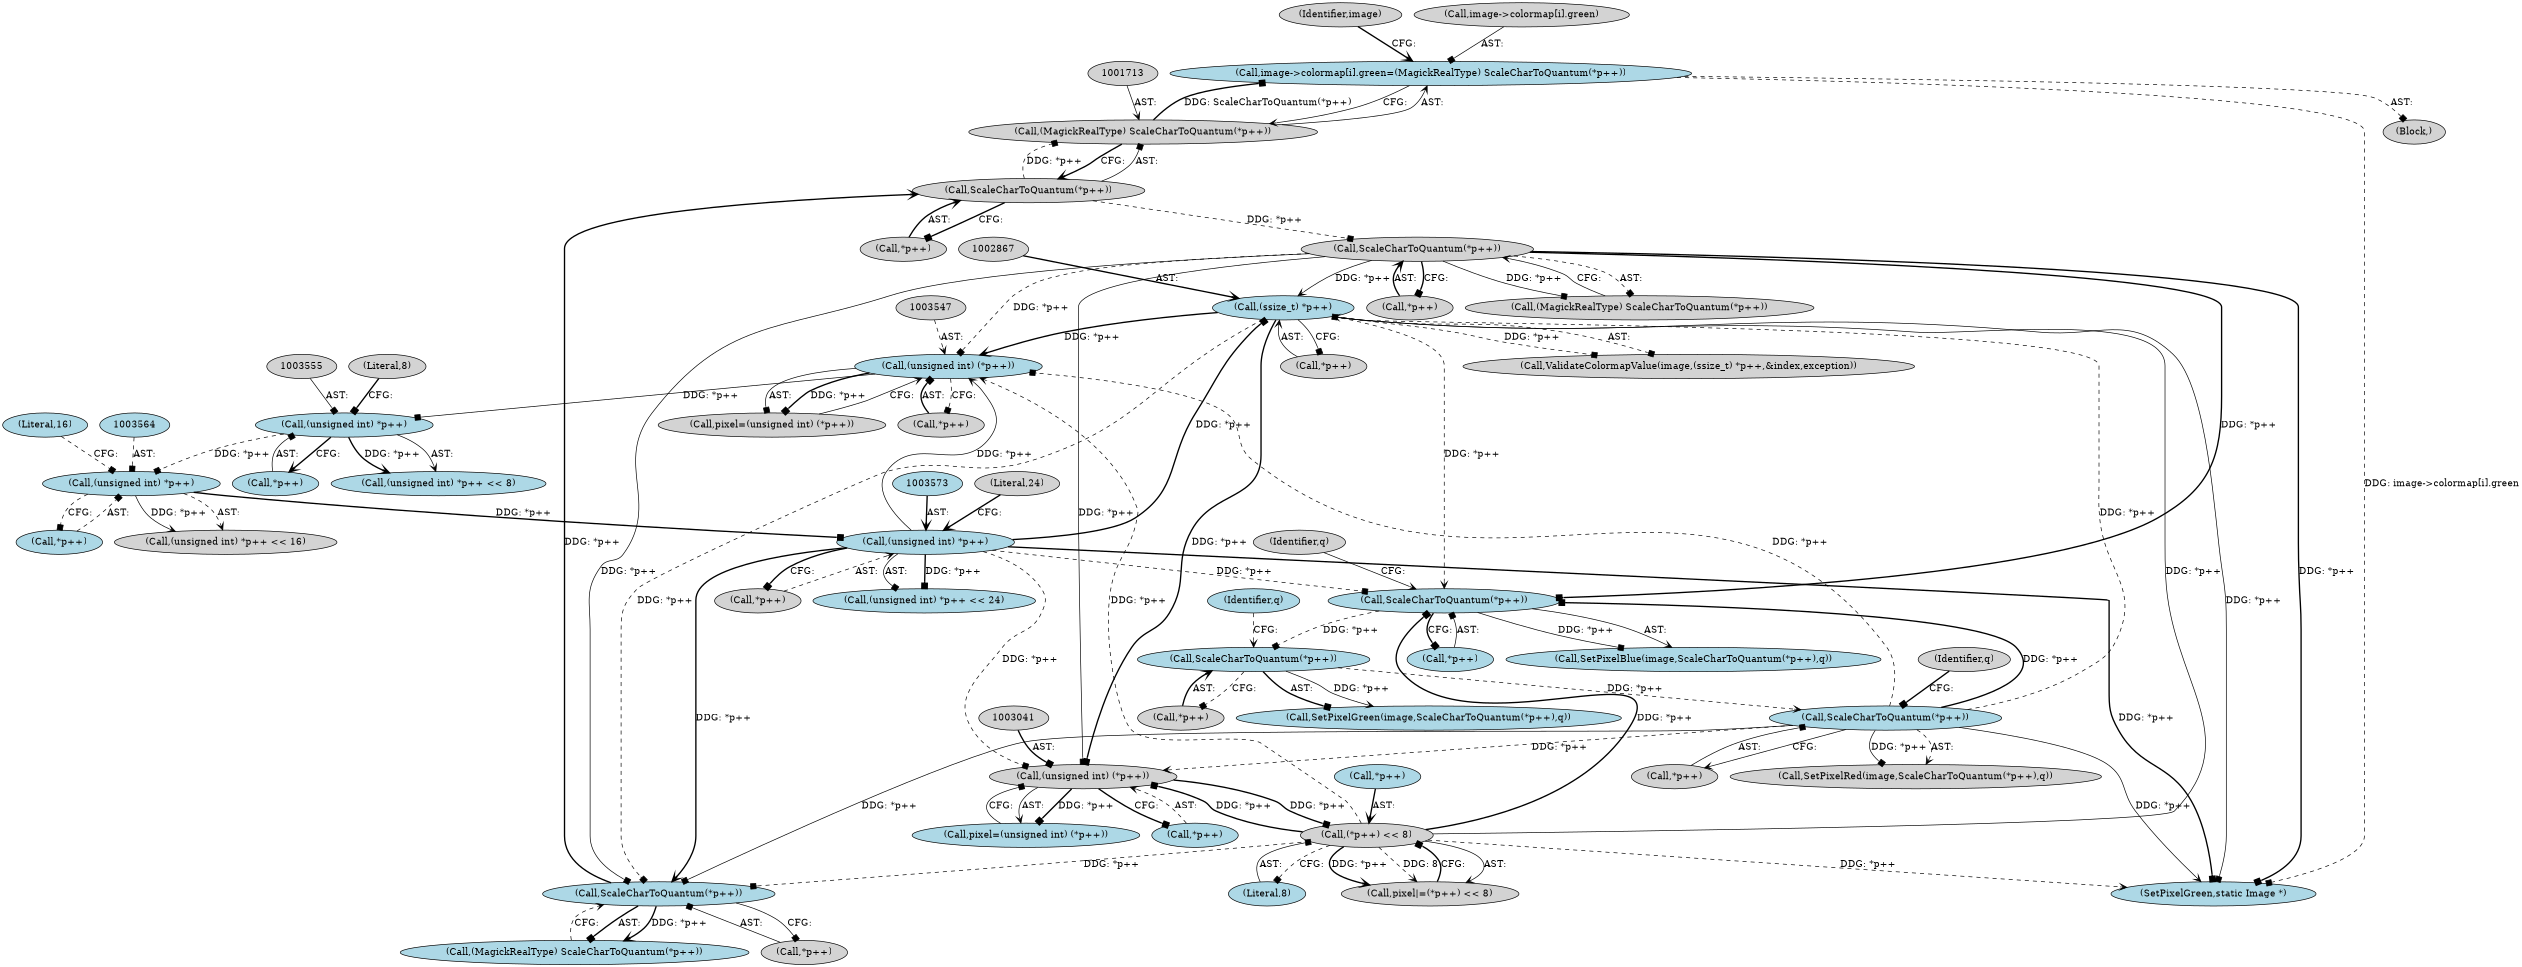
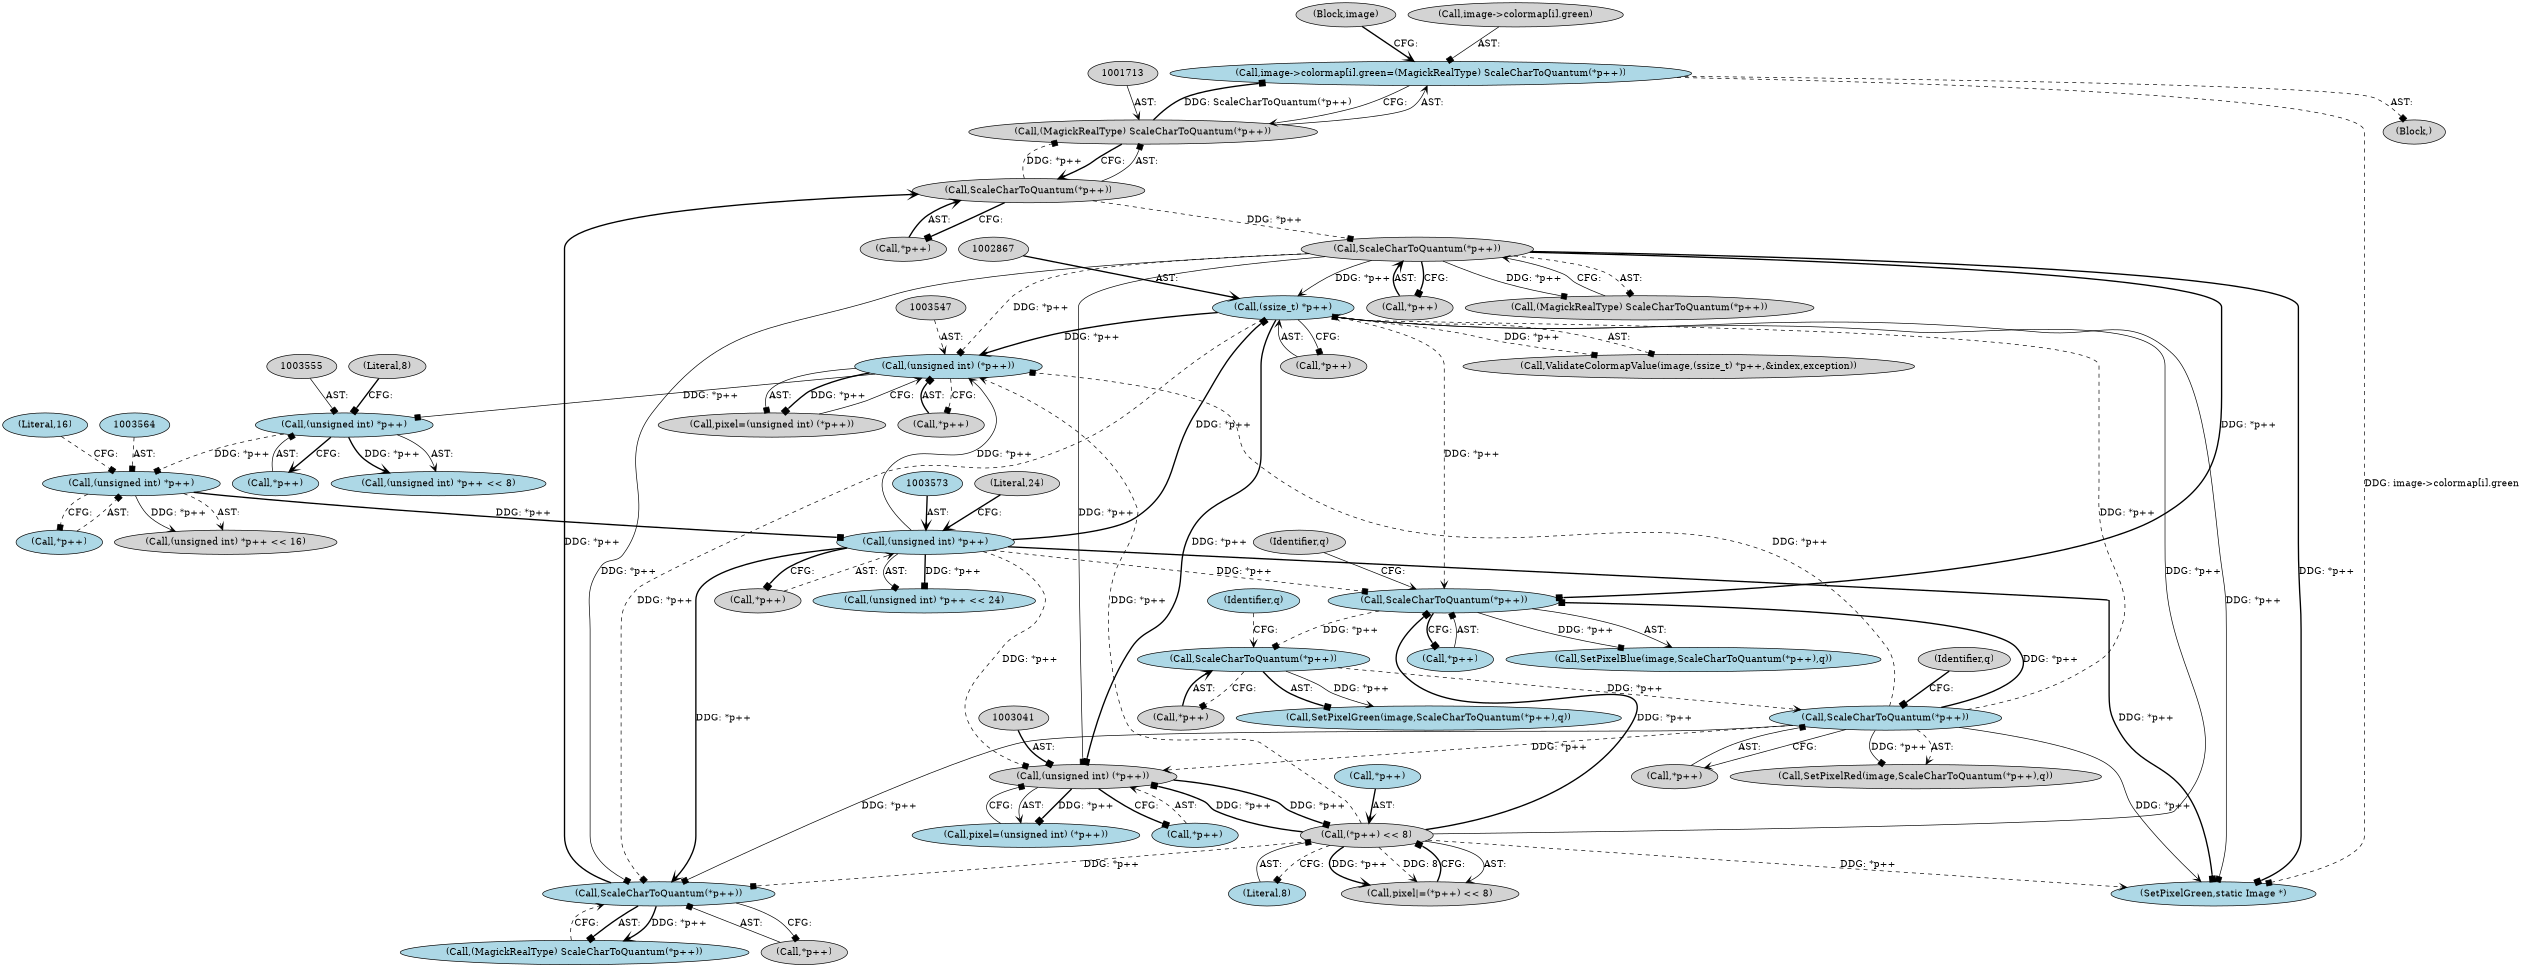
(1340, 15) -> (1346, 15)
